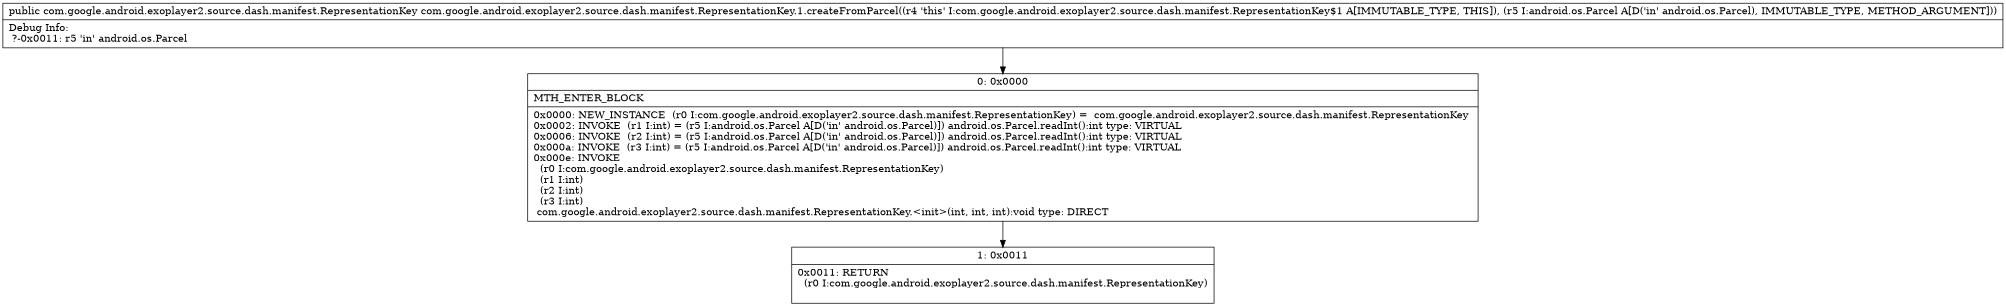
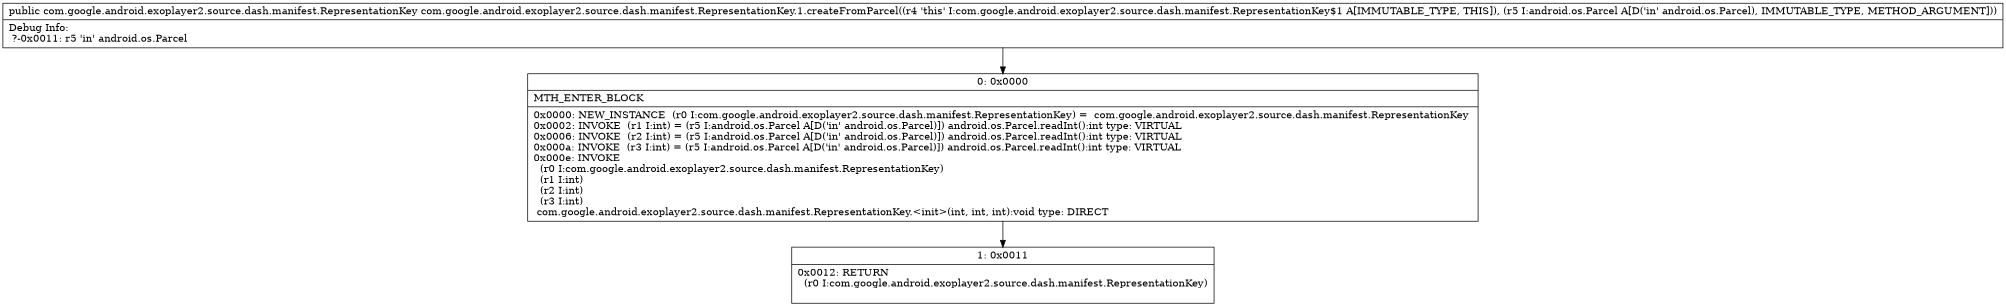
(846, 273) -> (846, 273)
